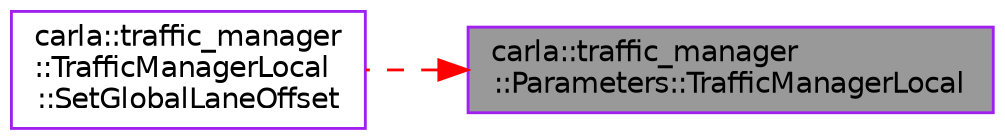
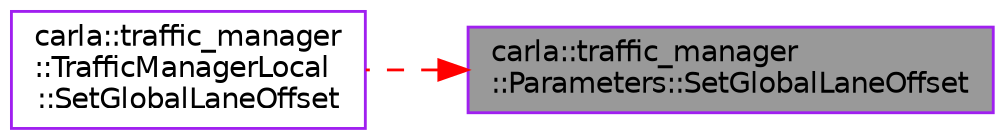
(731, 70) -> (731, 70)
